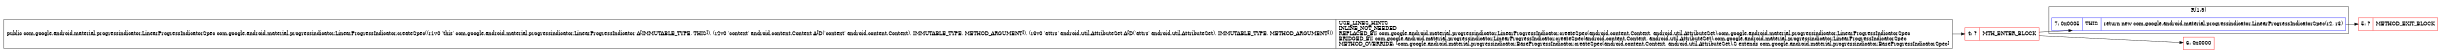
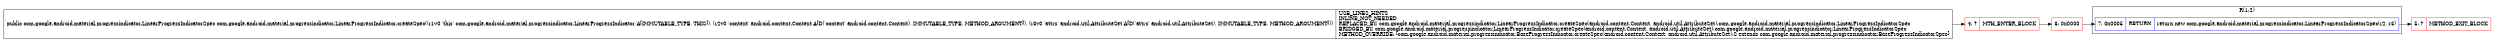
(2199, 11) -> (2247, 11)
(2092, 24) -> (2140, 24)
(2054, 31) -> (2087, 24)
